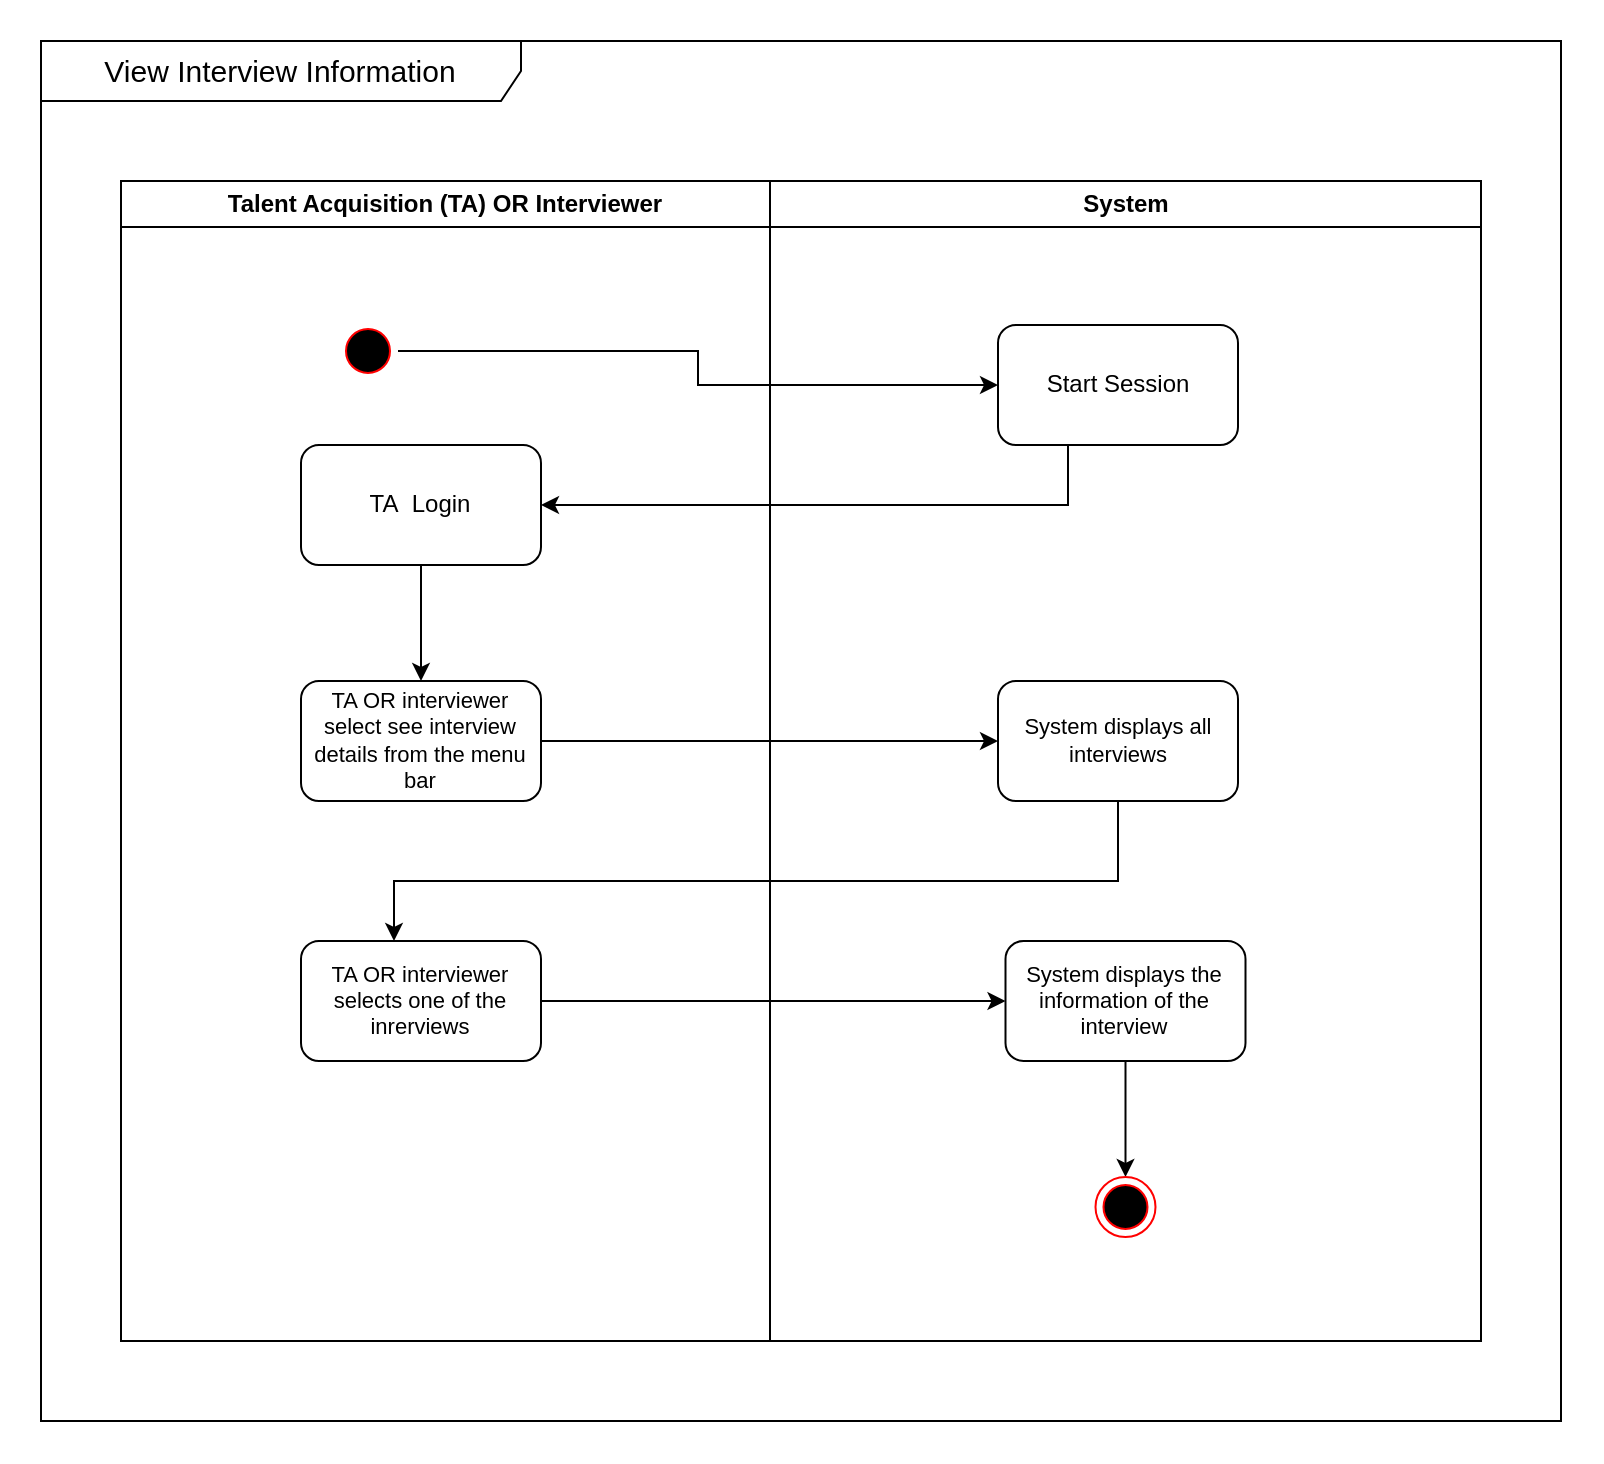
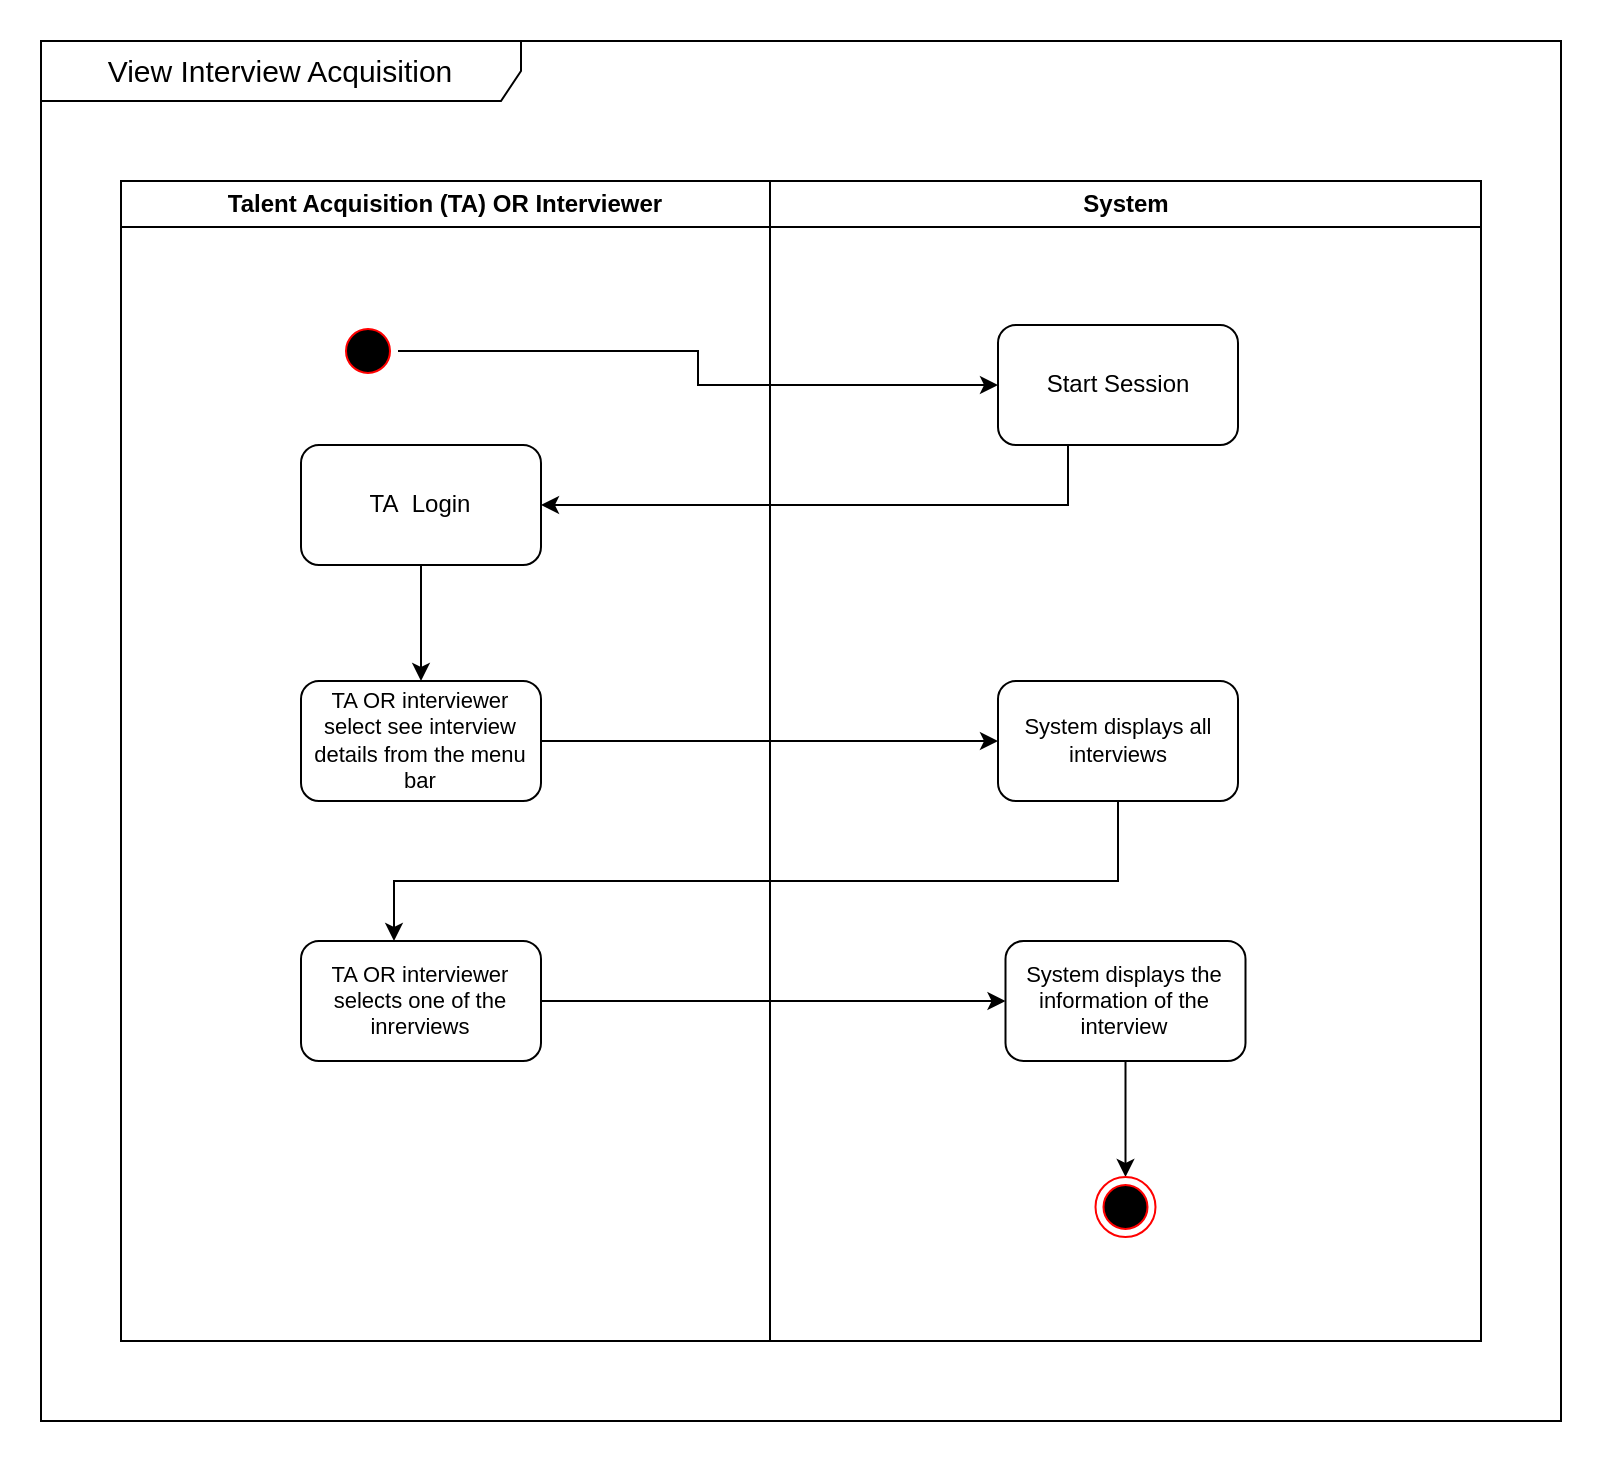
(281, 71) -> (281, 71)
